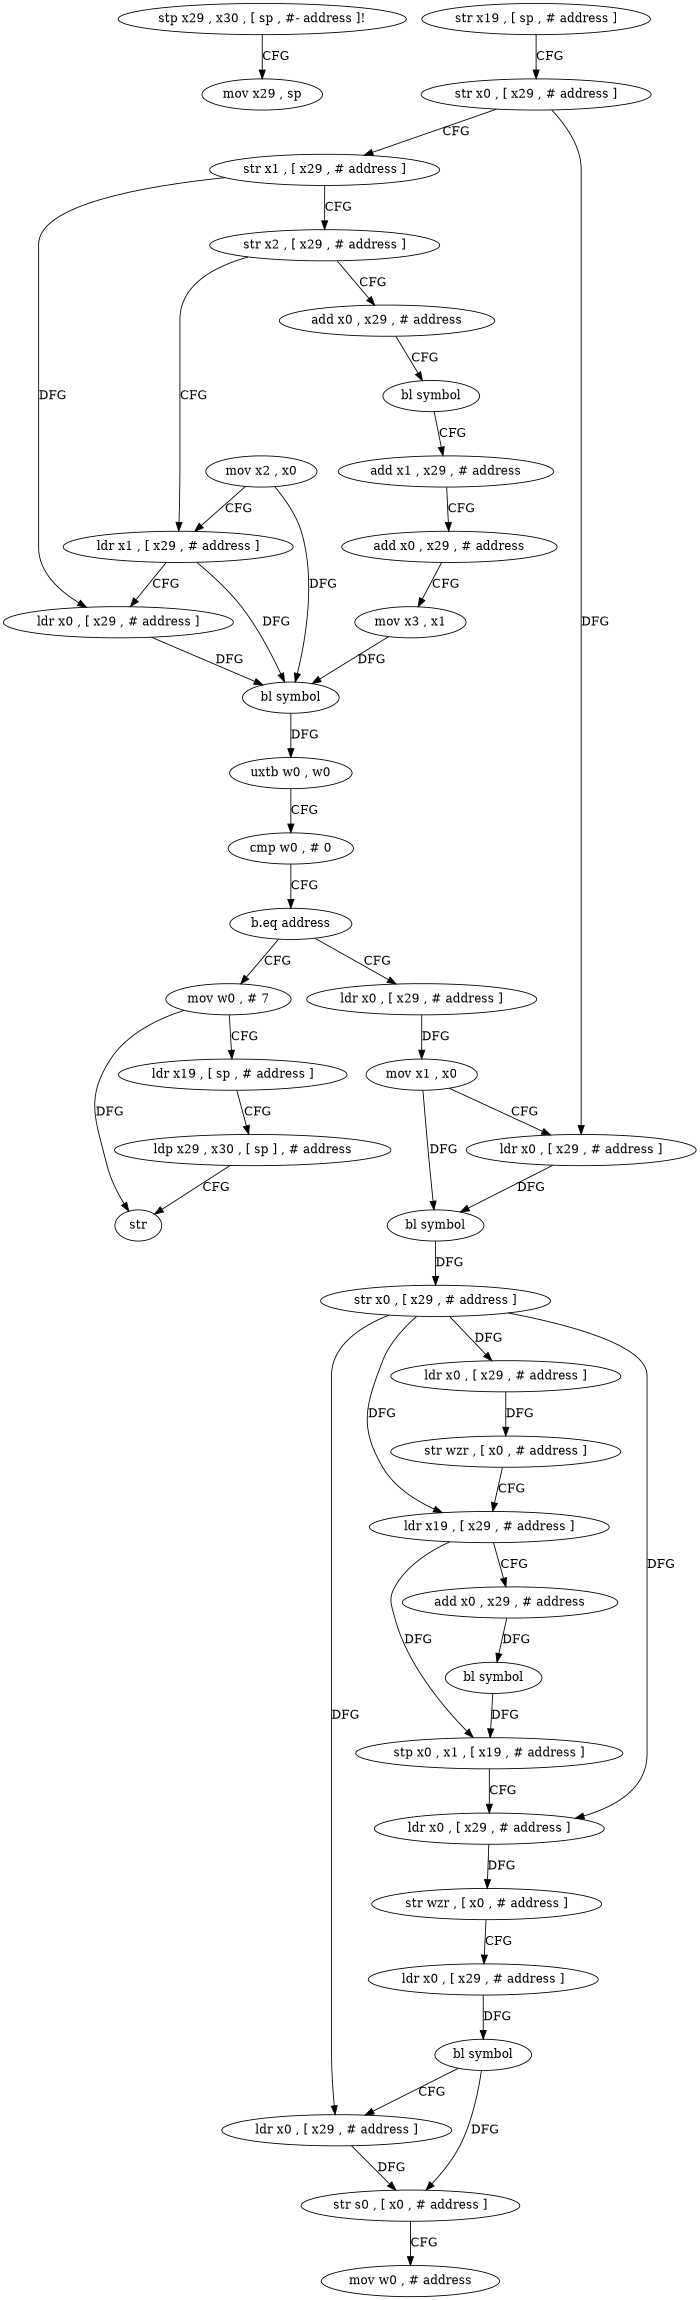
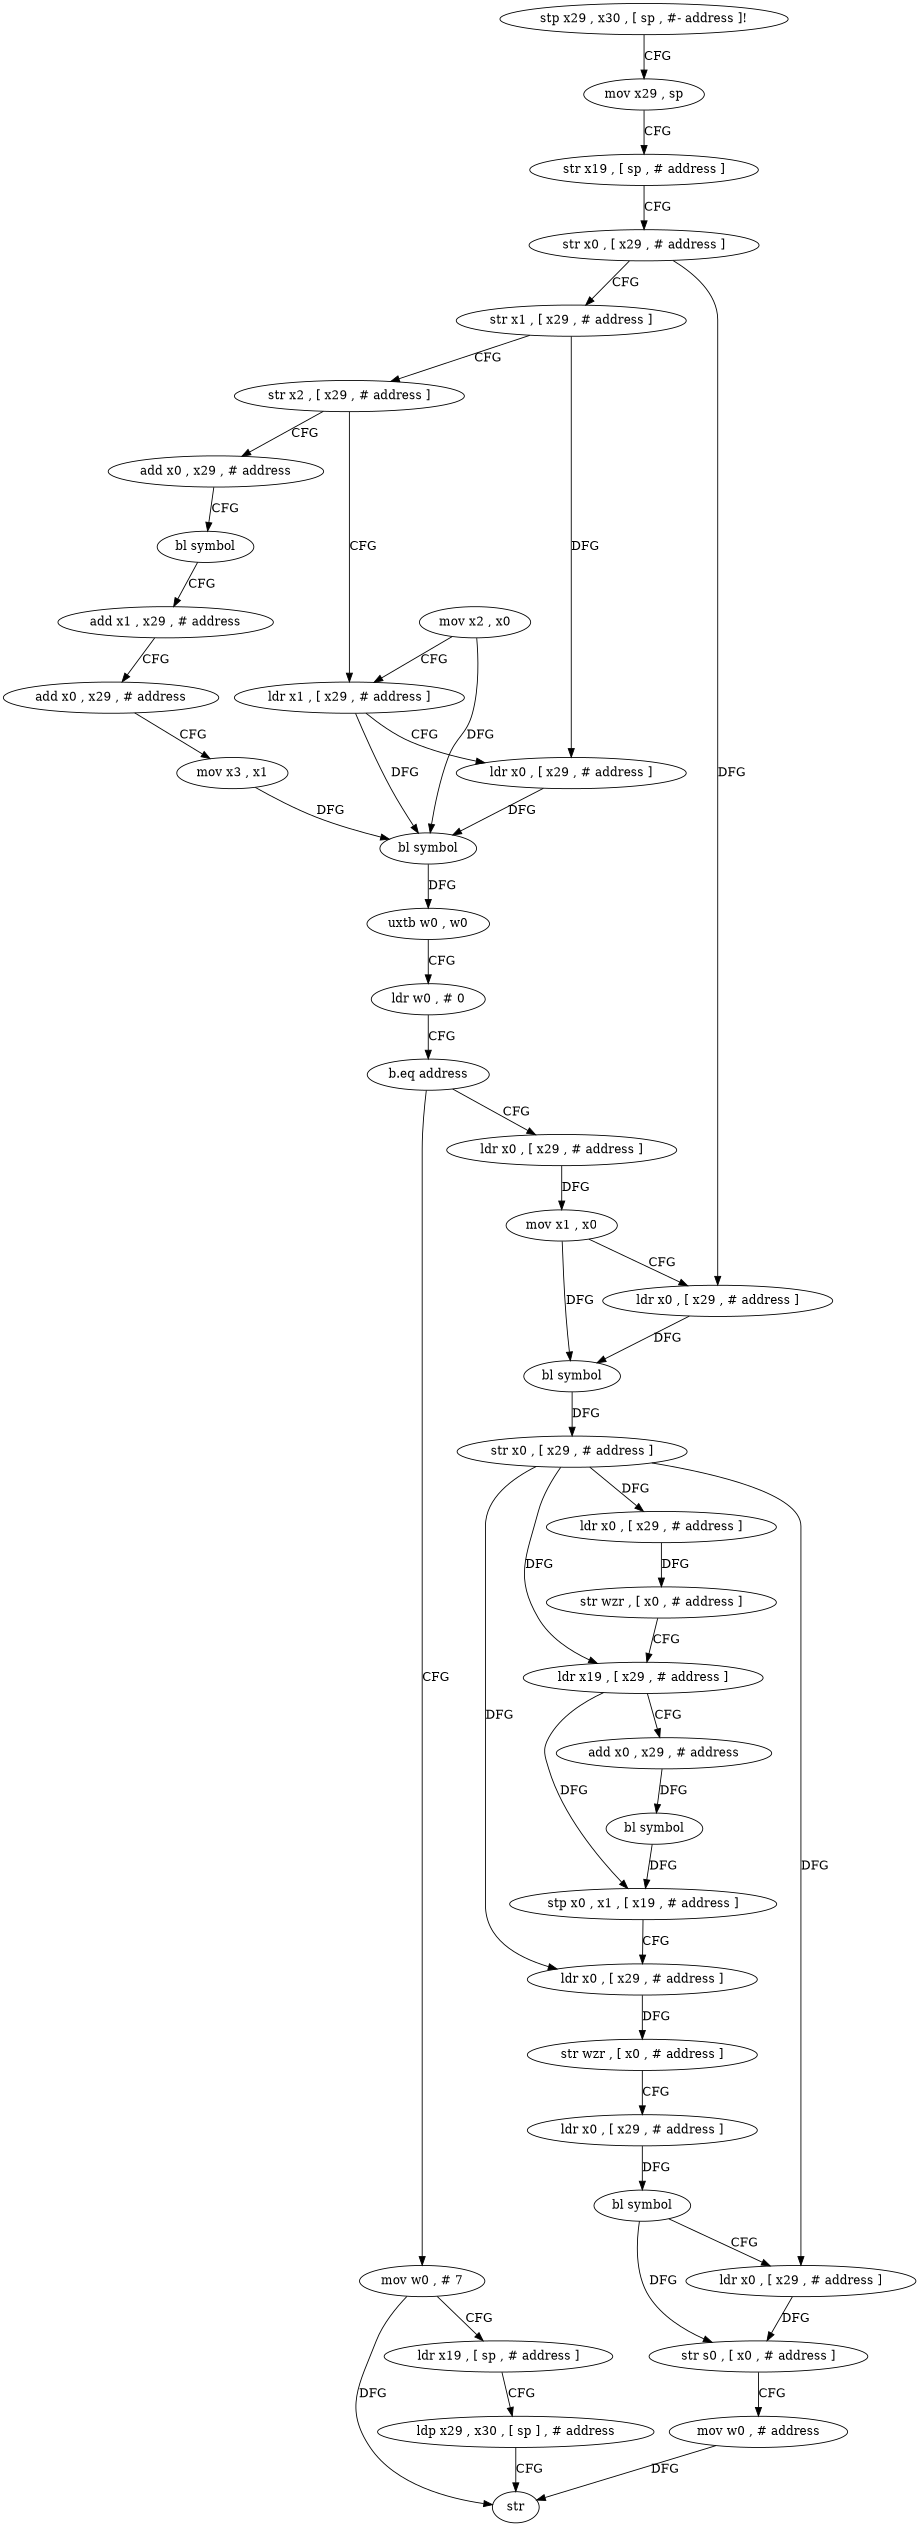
none -> (644, 128)
(291, 848) -> (428, 999)
none -> (631, 2472)
